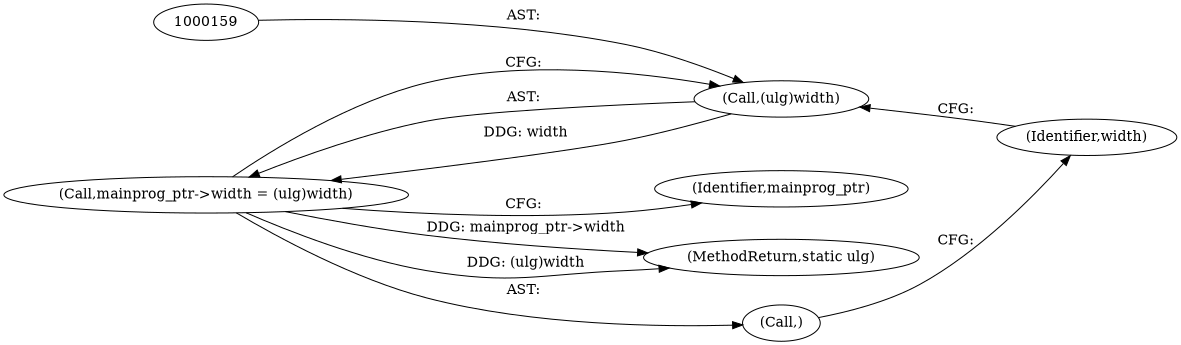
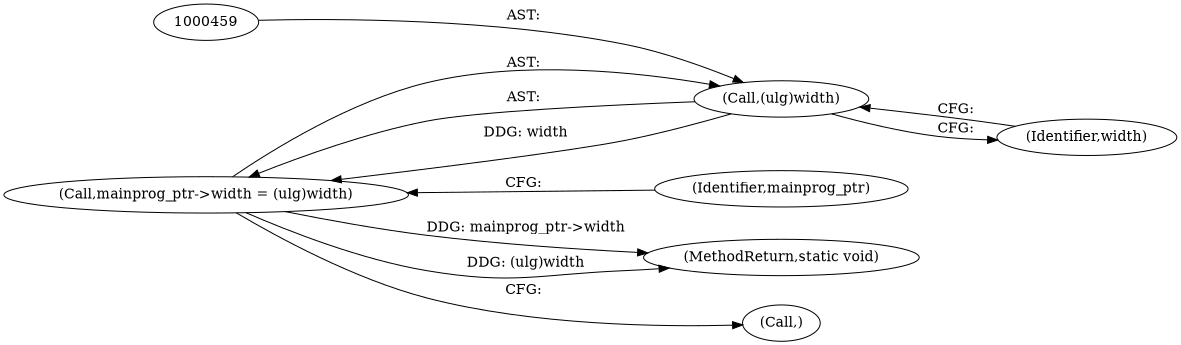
(206, 22) -> (206, 22)
(526, 63) -> (526, 63)
(517, 216) -> (536, 191)
(781, 257) -> (781, 257)
(954, 263) -> (909, 132)
(526, 290) -> (526, 290)
